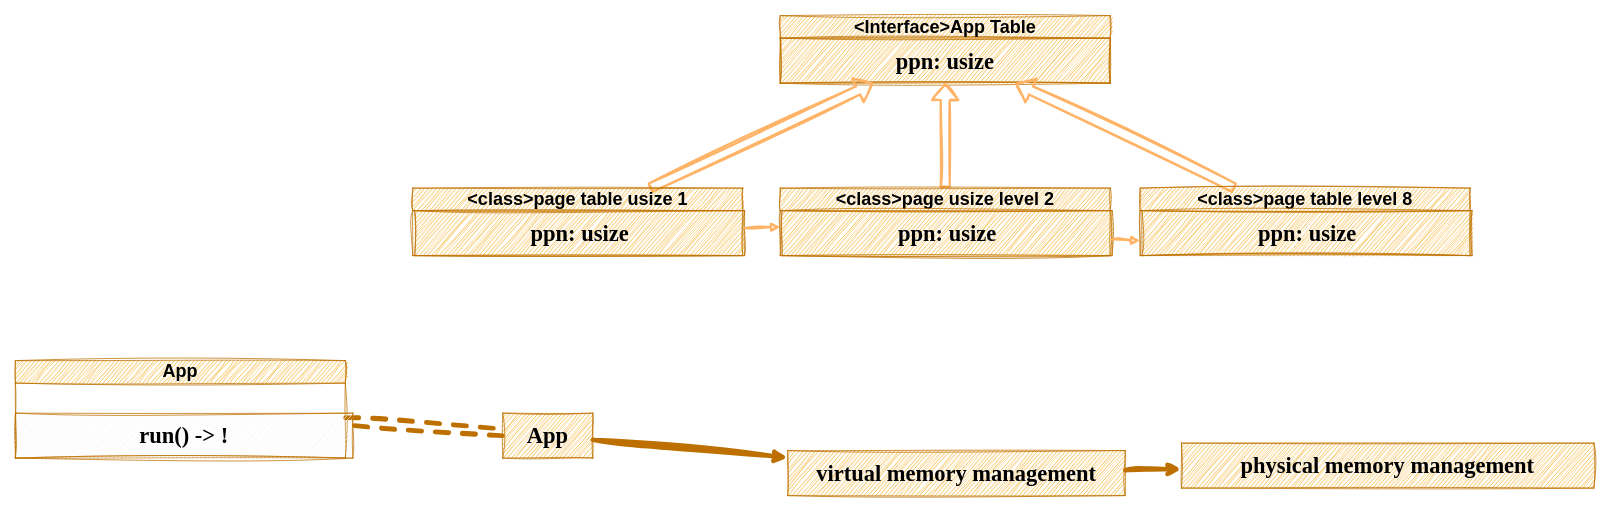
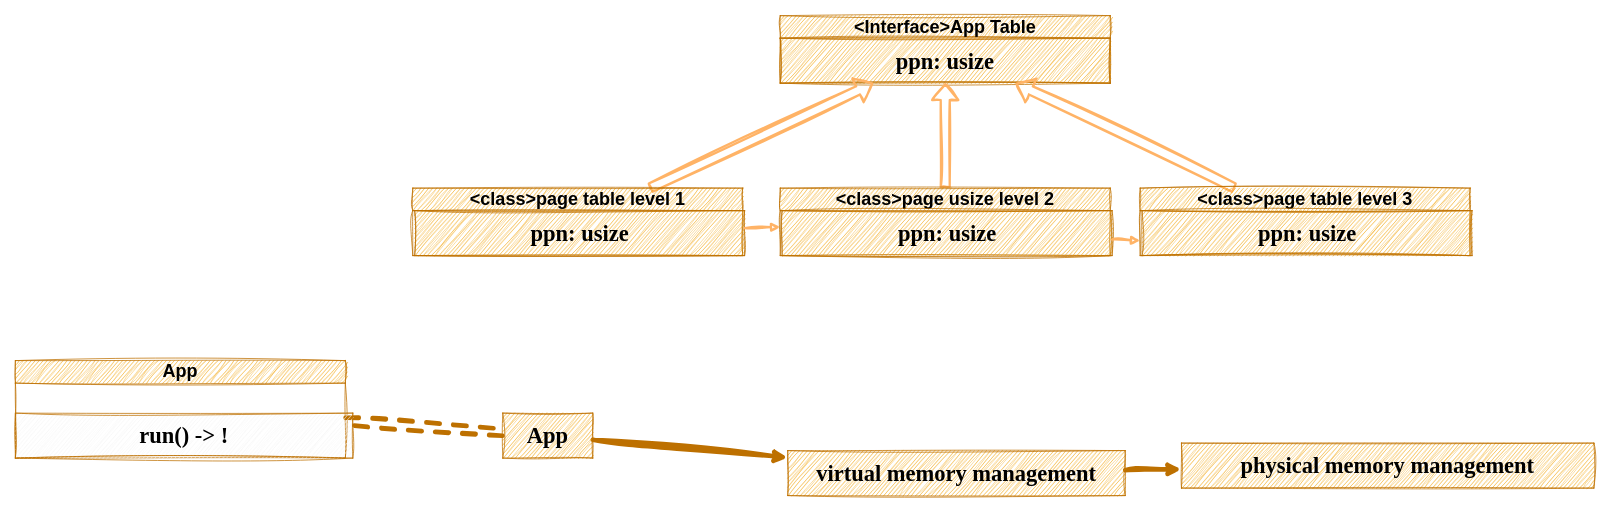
(578, 199) -> (578, 199)
(1305, 199) -> (1305, 199)
(1163, 469) -> (1163, 469)
